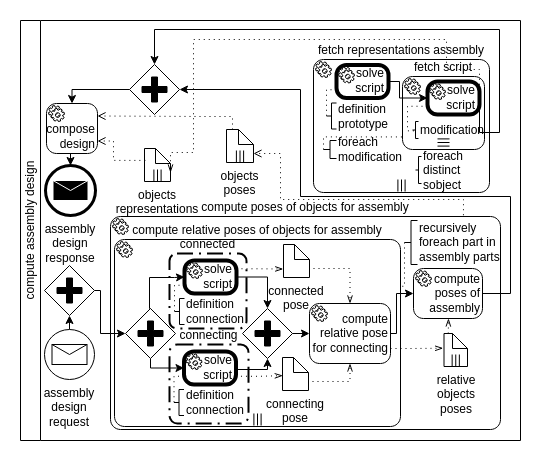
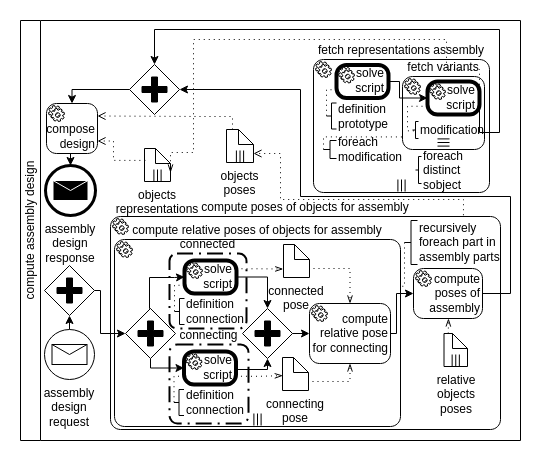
(444, 66) -> (444, 59)
(404, 349) -> none
